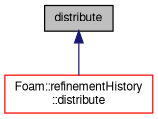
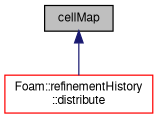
(79, 18) -> (79, 18)
